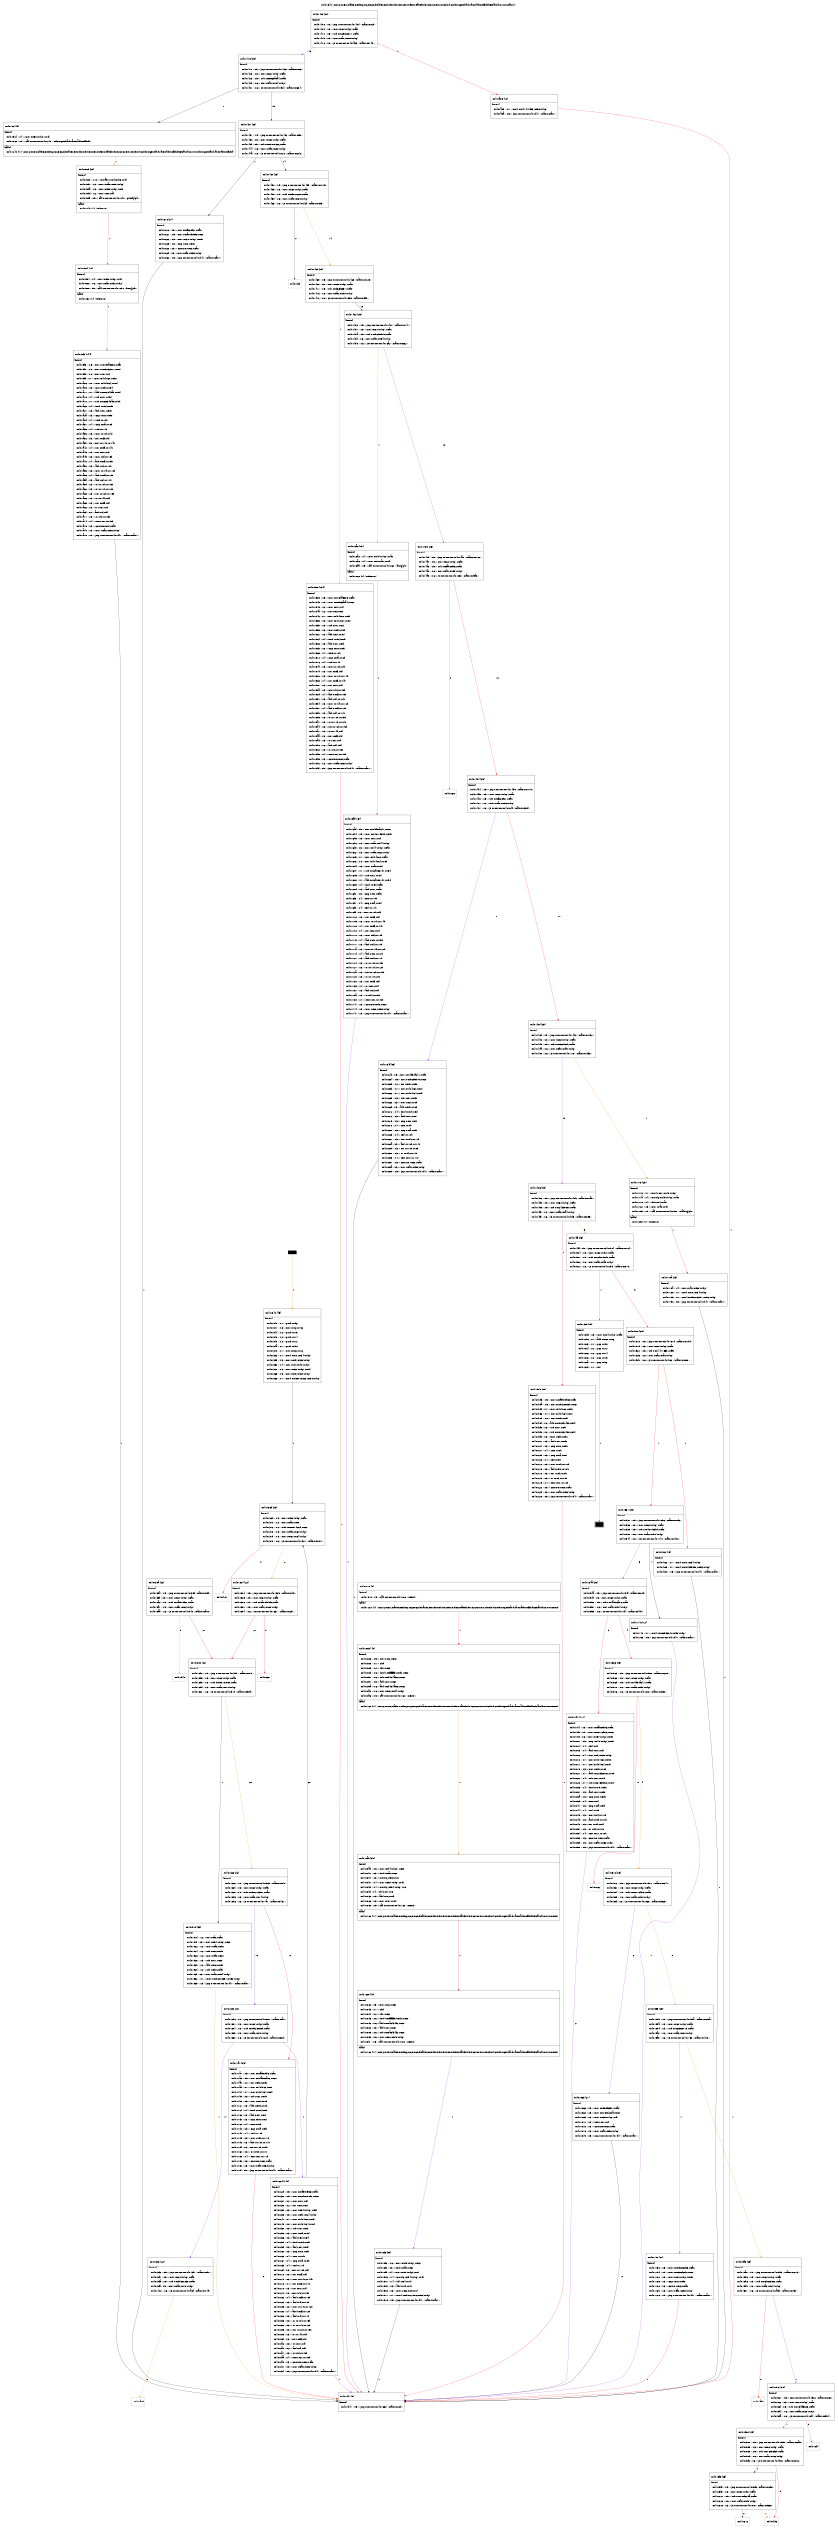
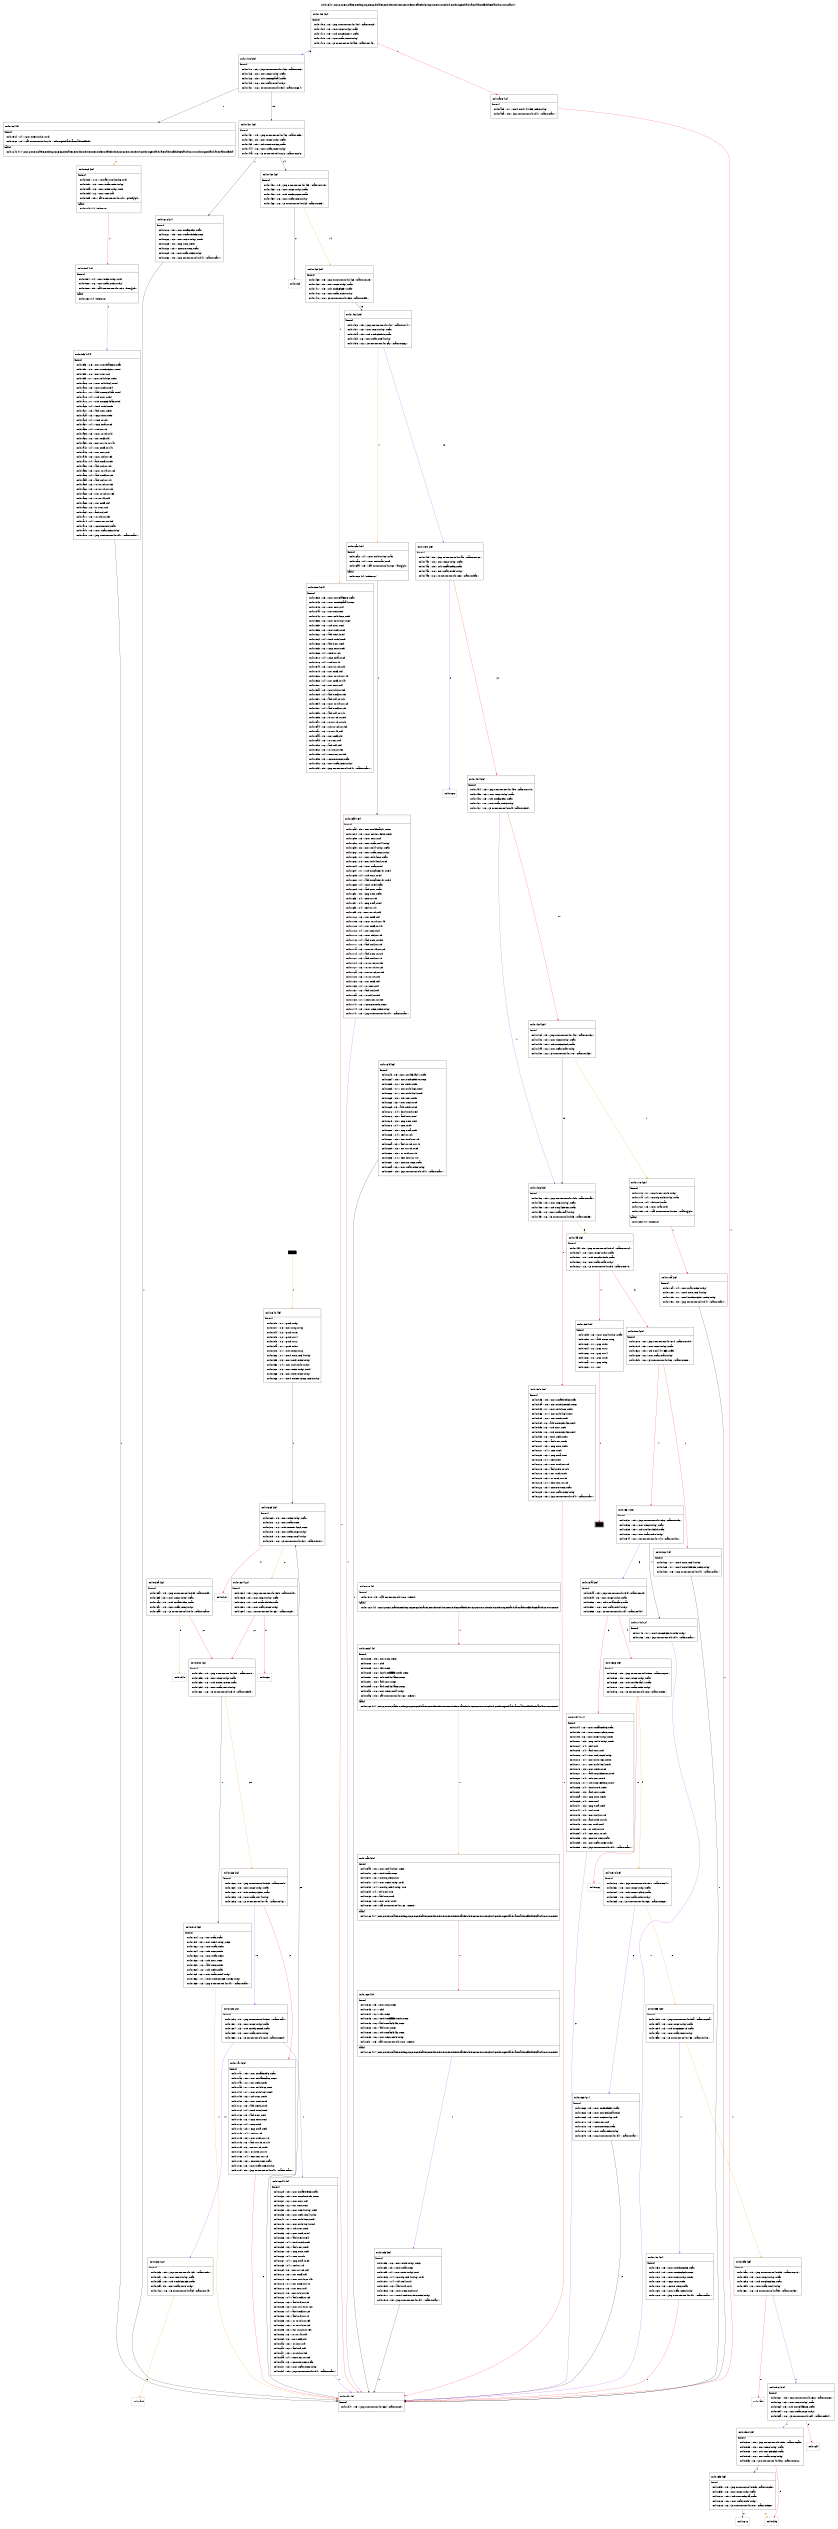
(377, 697) -> (377, 697)
(462, 936) -> (506, 1001)
(562, 1120) -> (562, 1120)
(307, 1862) -> (299, 2010)
